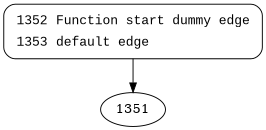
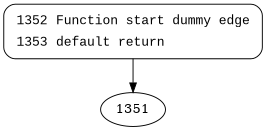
(103, 42) -> (110, 42)
